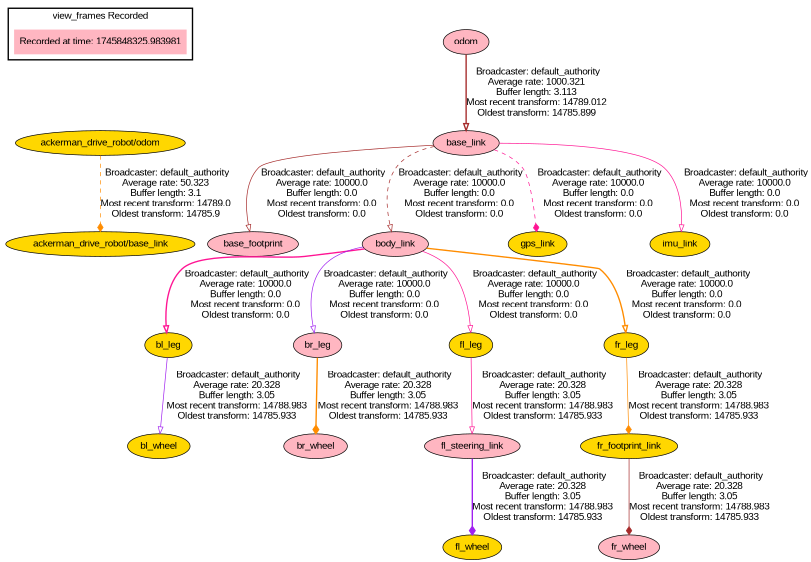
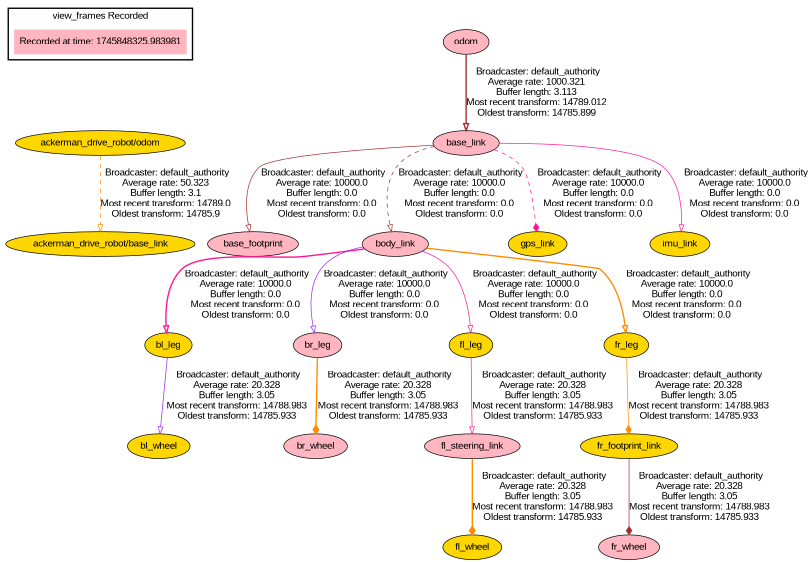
(100, 189) -> (100, 190)
(472, 493) -> (472, 493)
